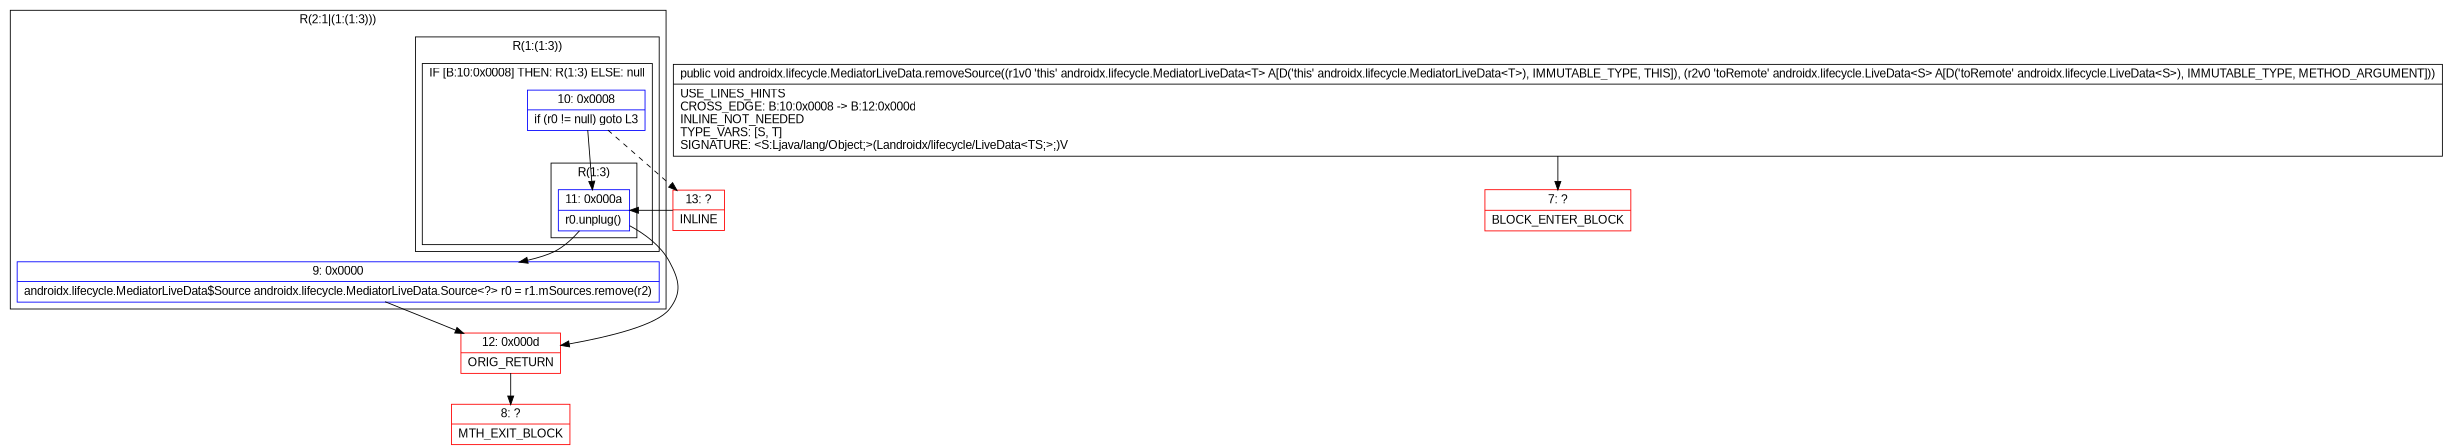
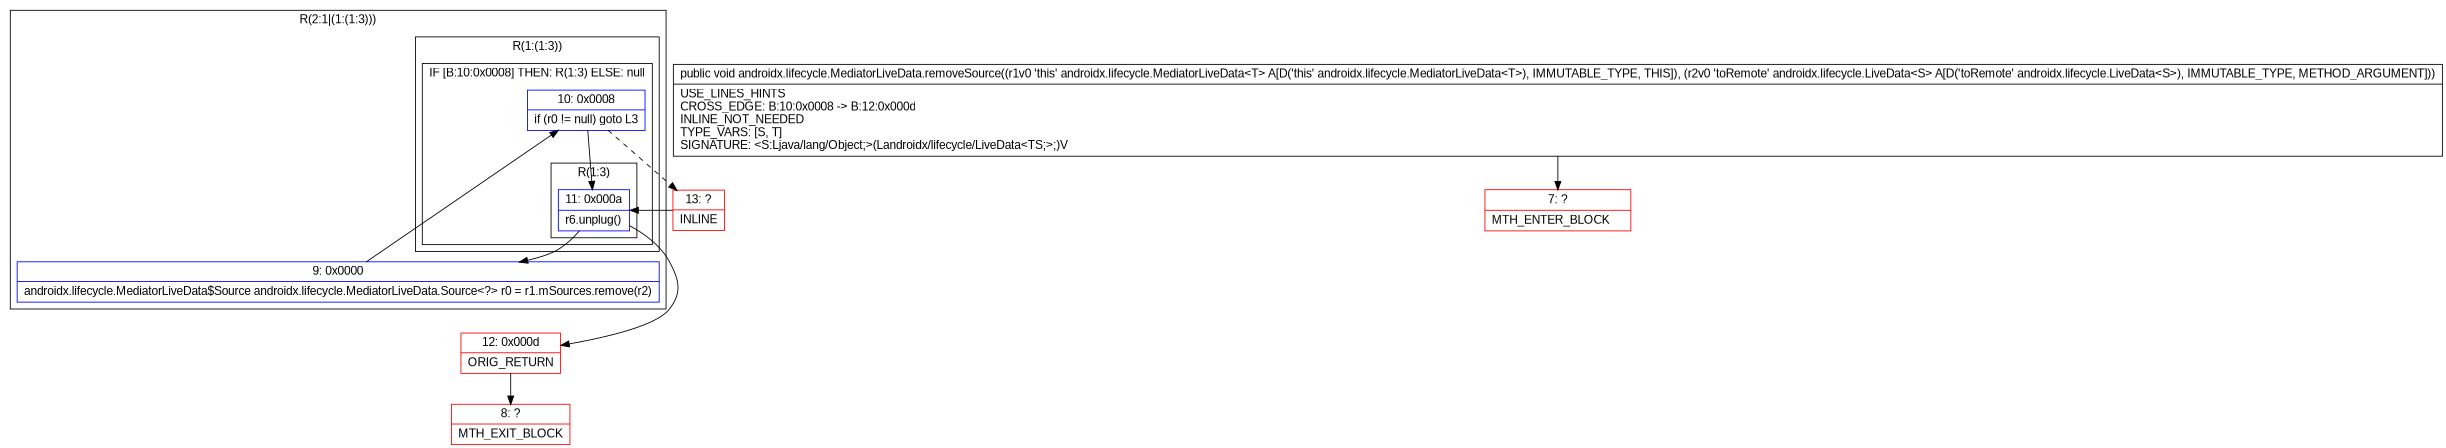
(594, 220) -> (594, 220)
(1558, 220) -> (1551, 220)
(420, 316) -> (459, 199)
